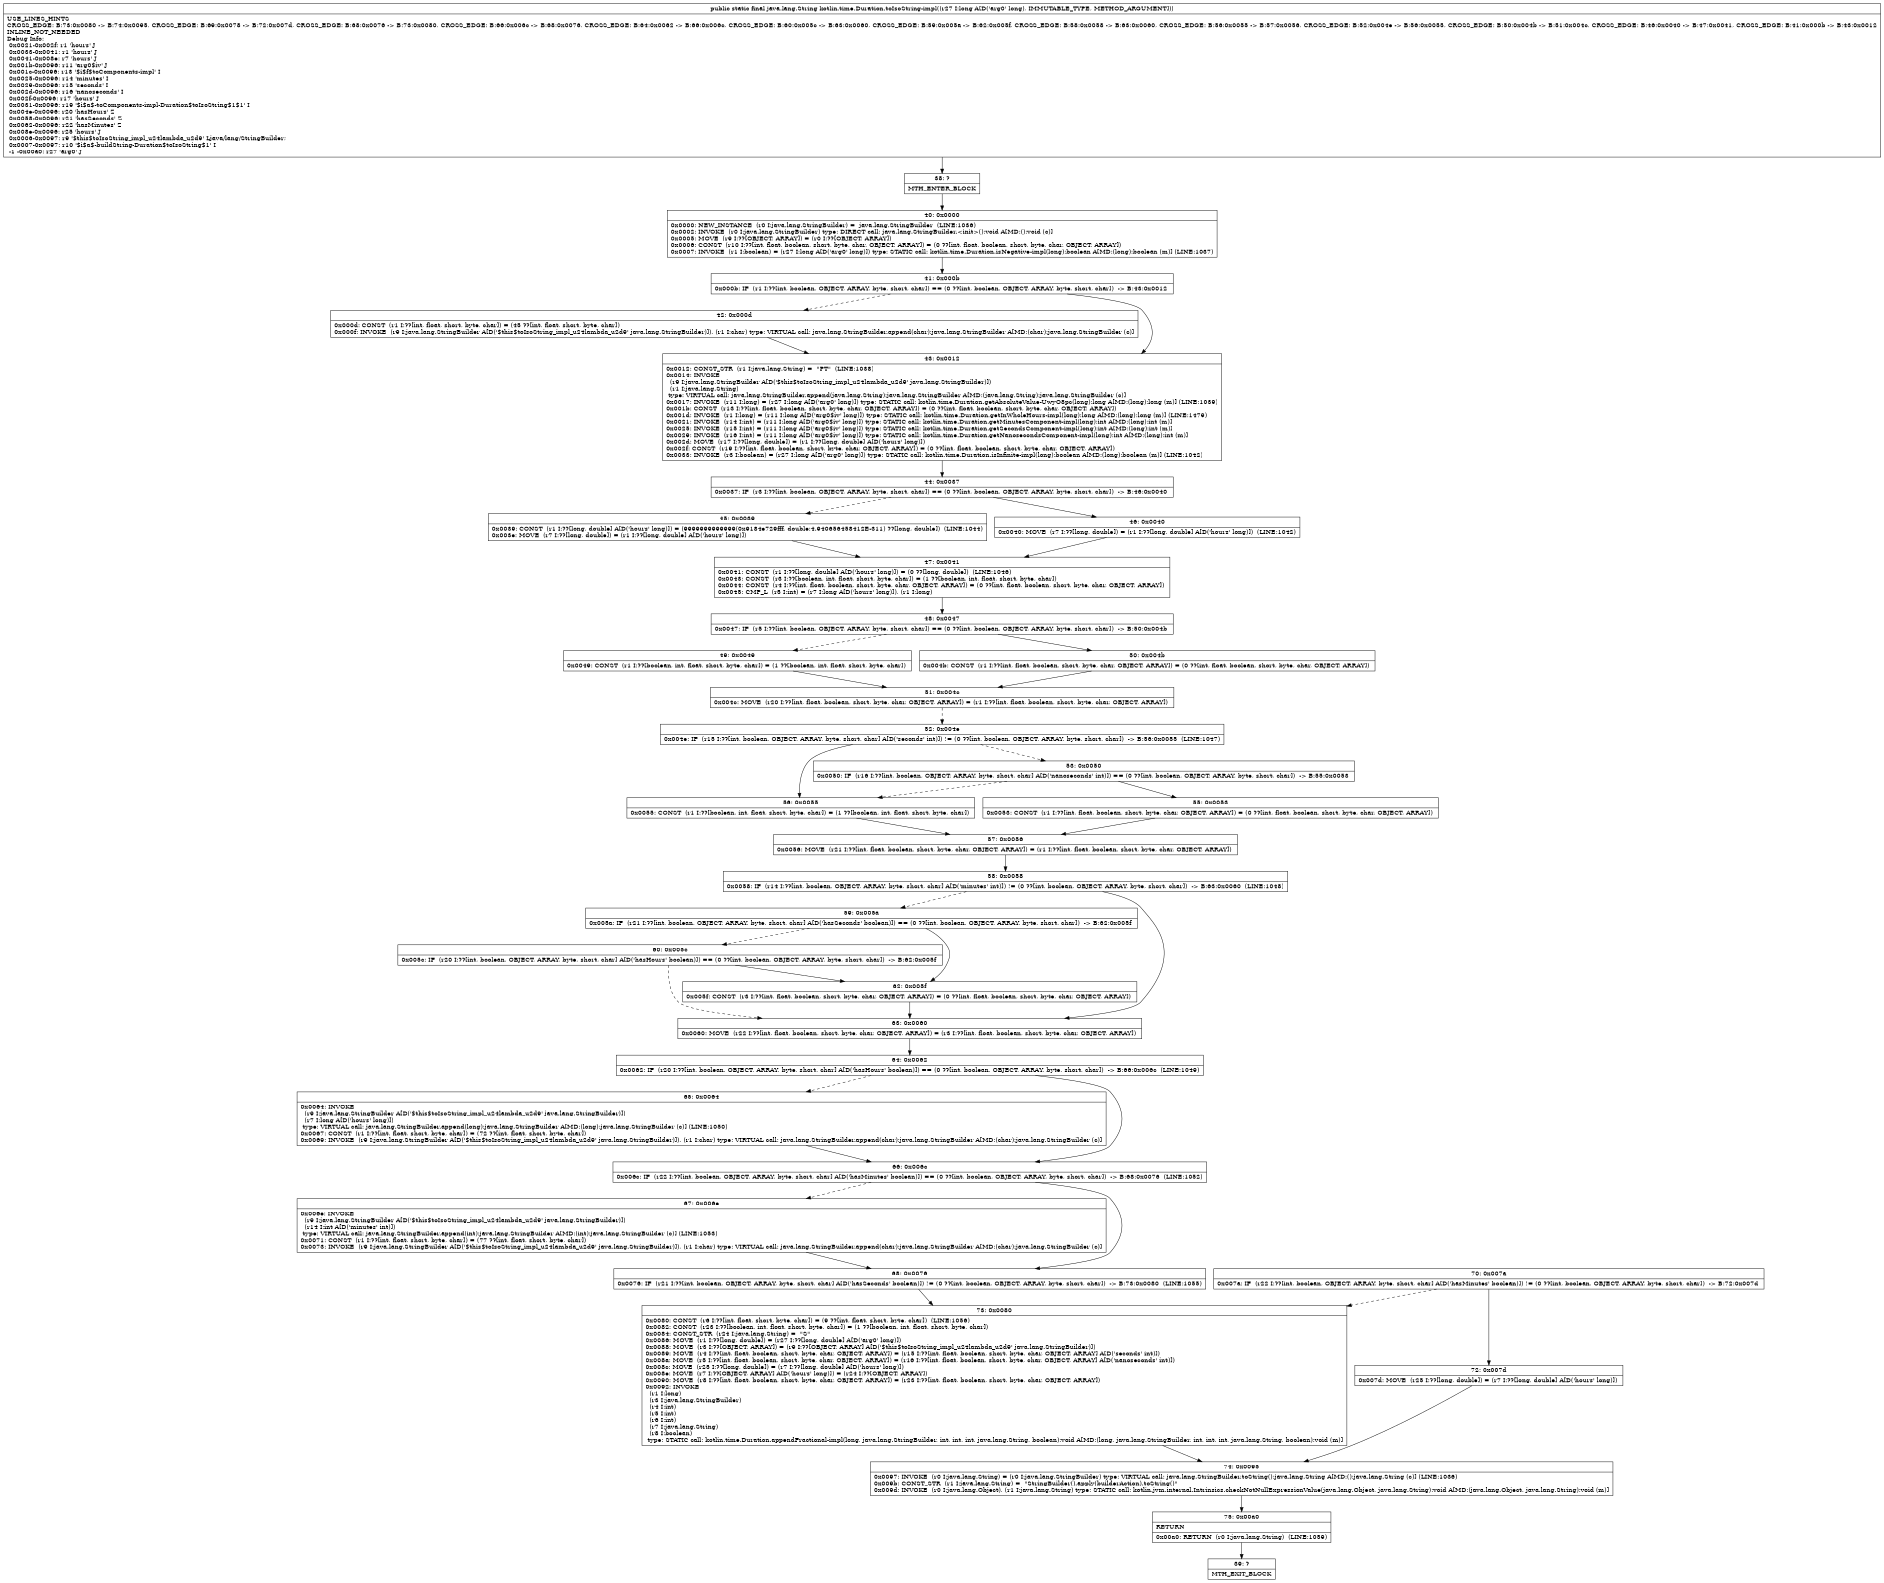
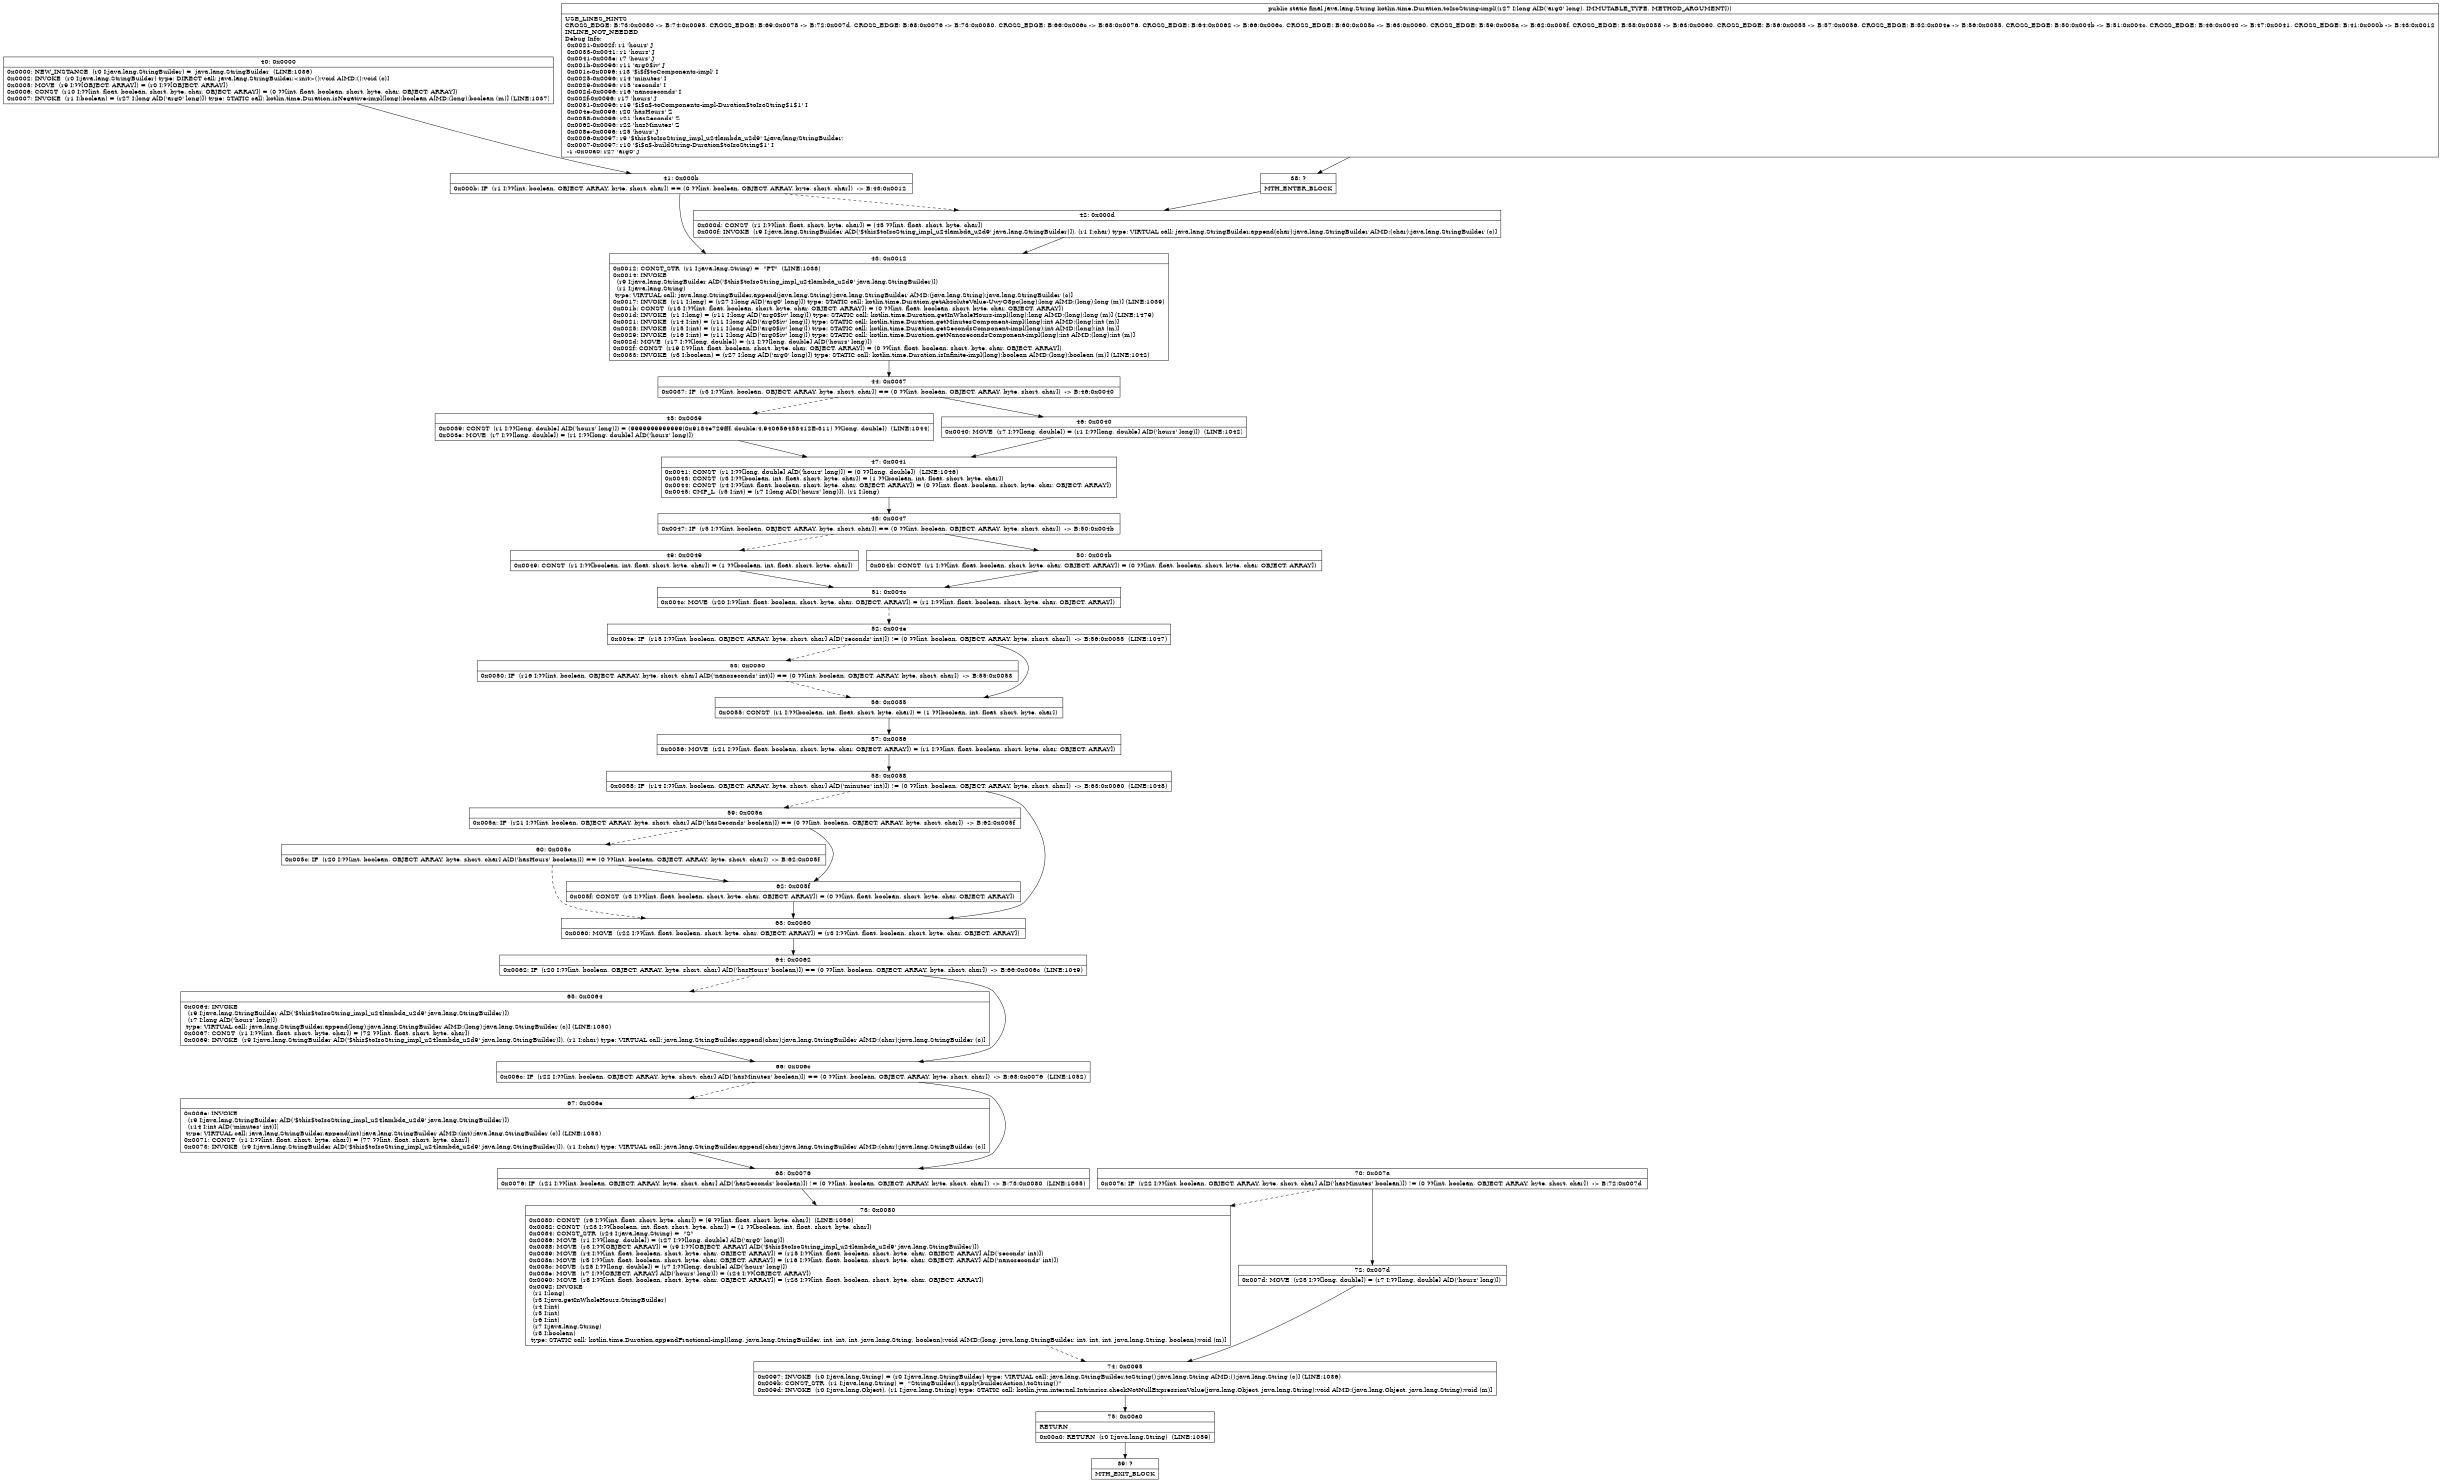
(942, 200) -> (1215, 200)
(1211, 808) -> none
(694, 1400) -> (598, 1300)
(1180, 1453) -> (1064, 1353)
